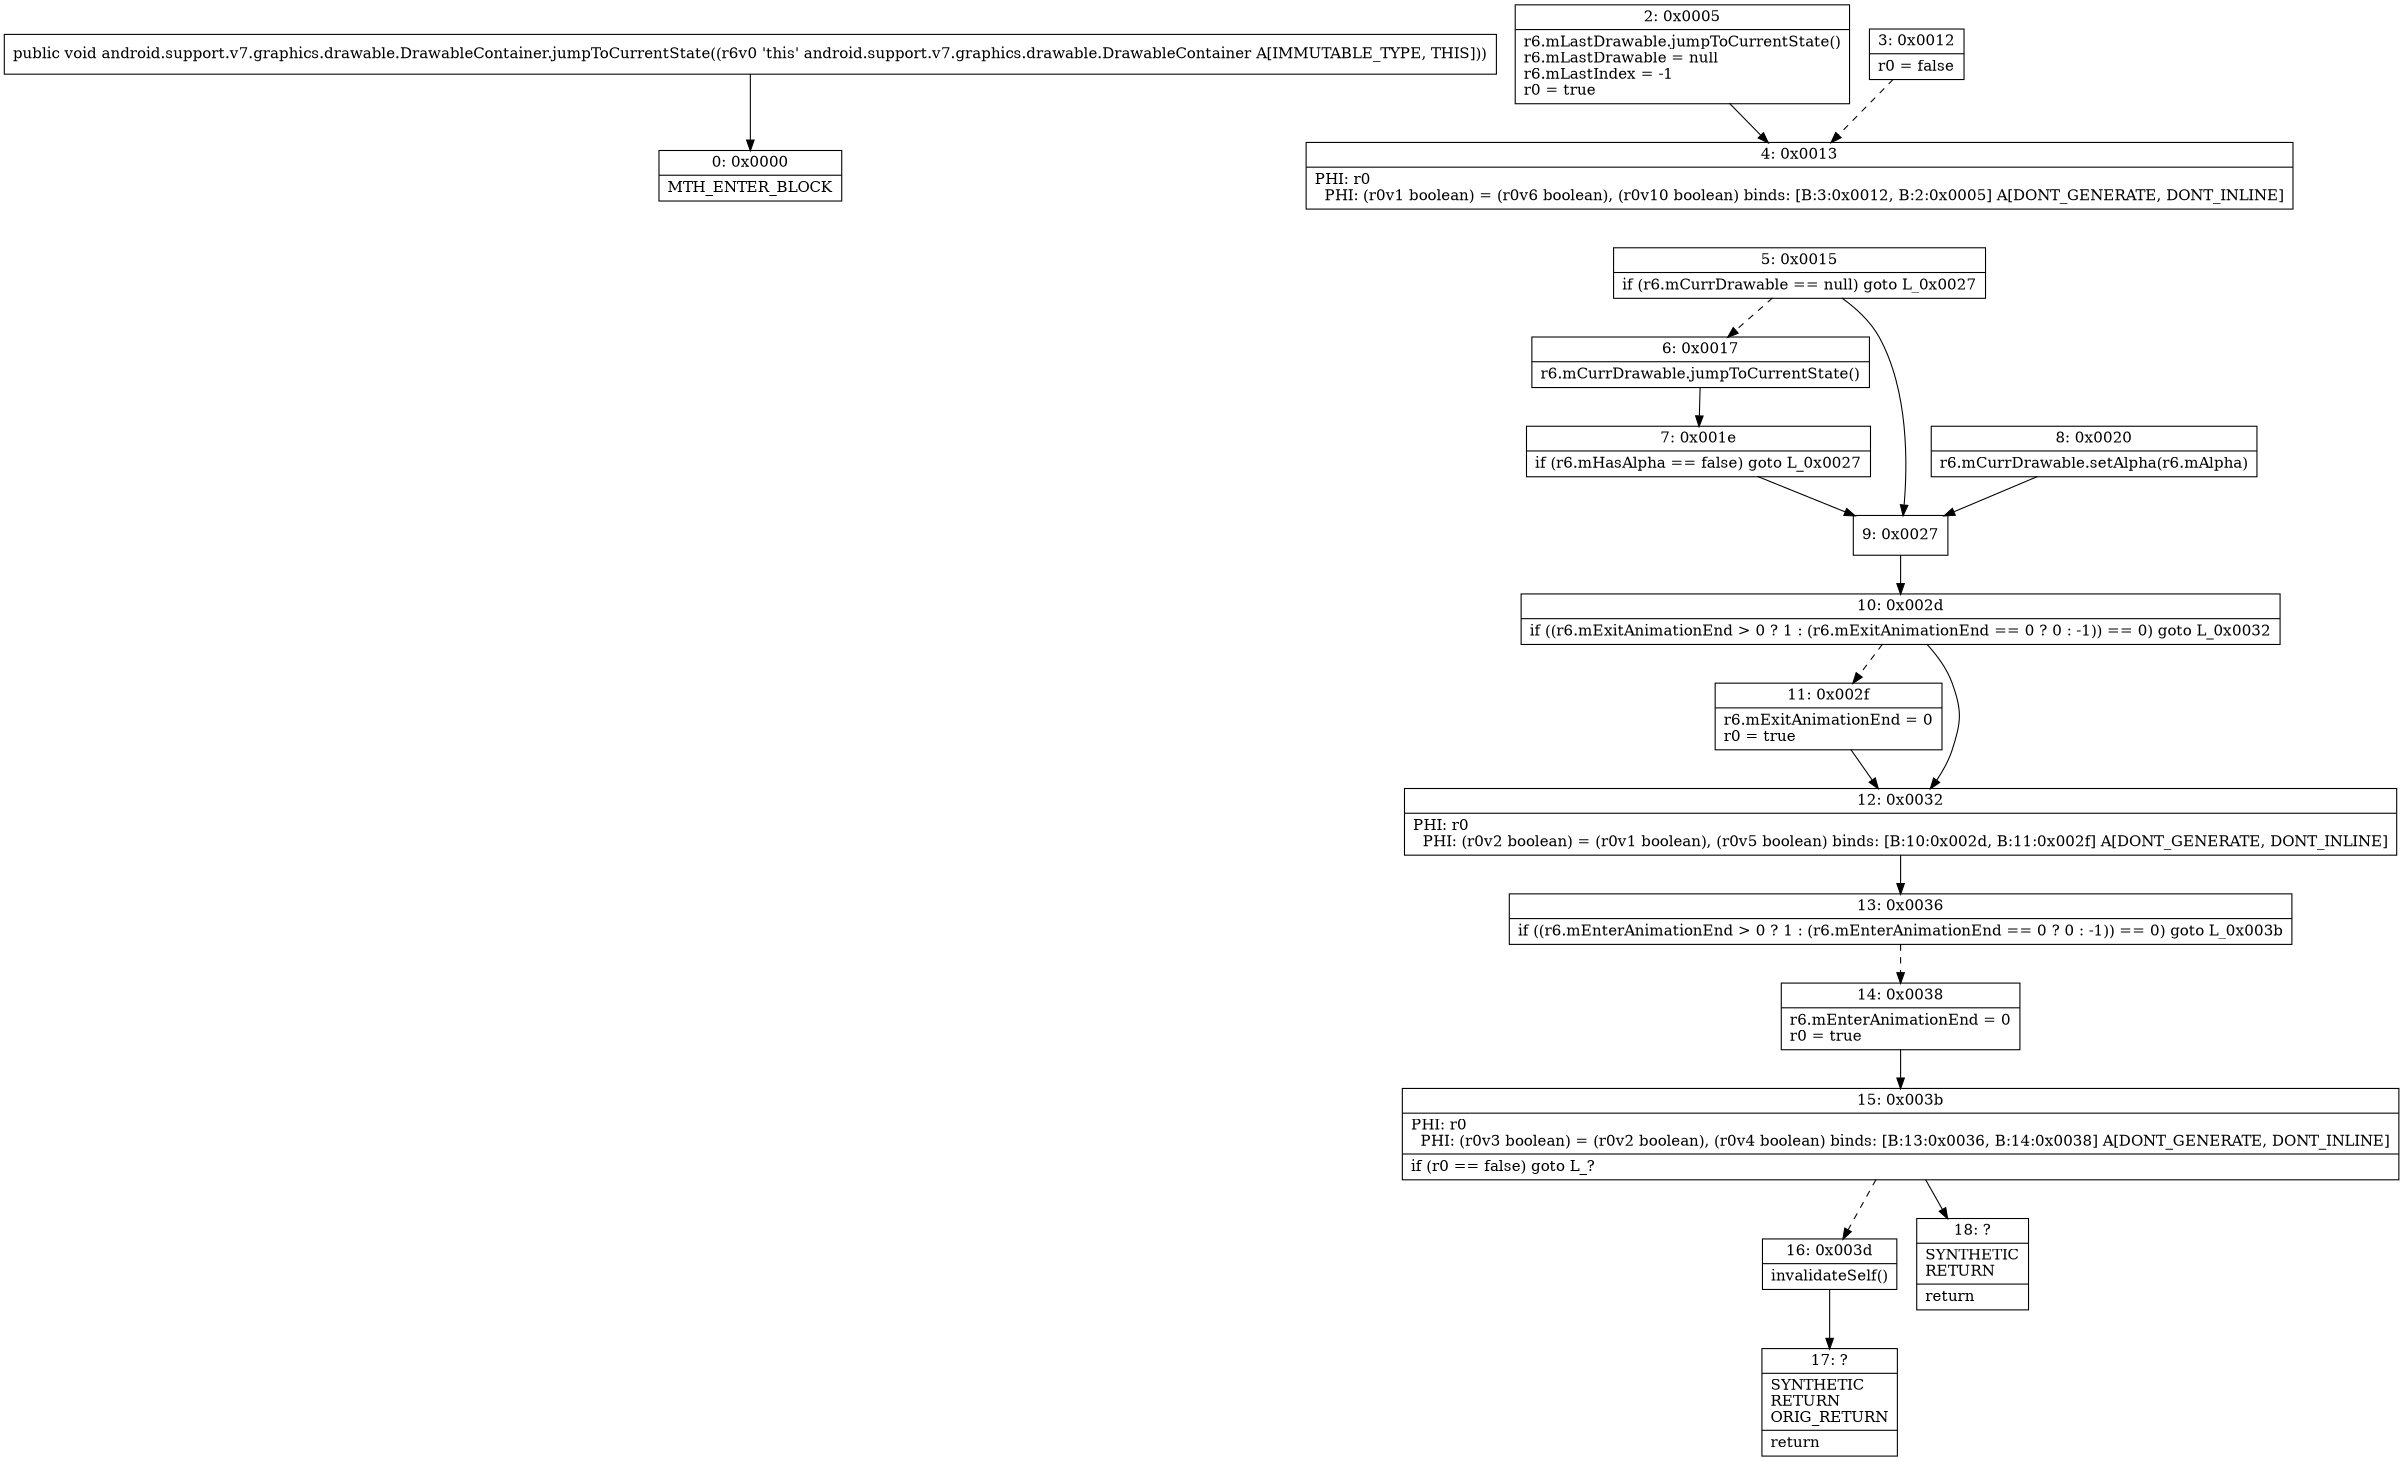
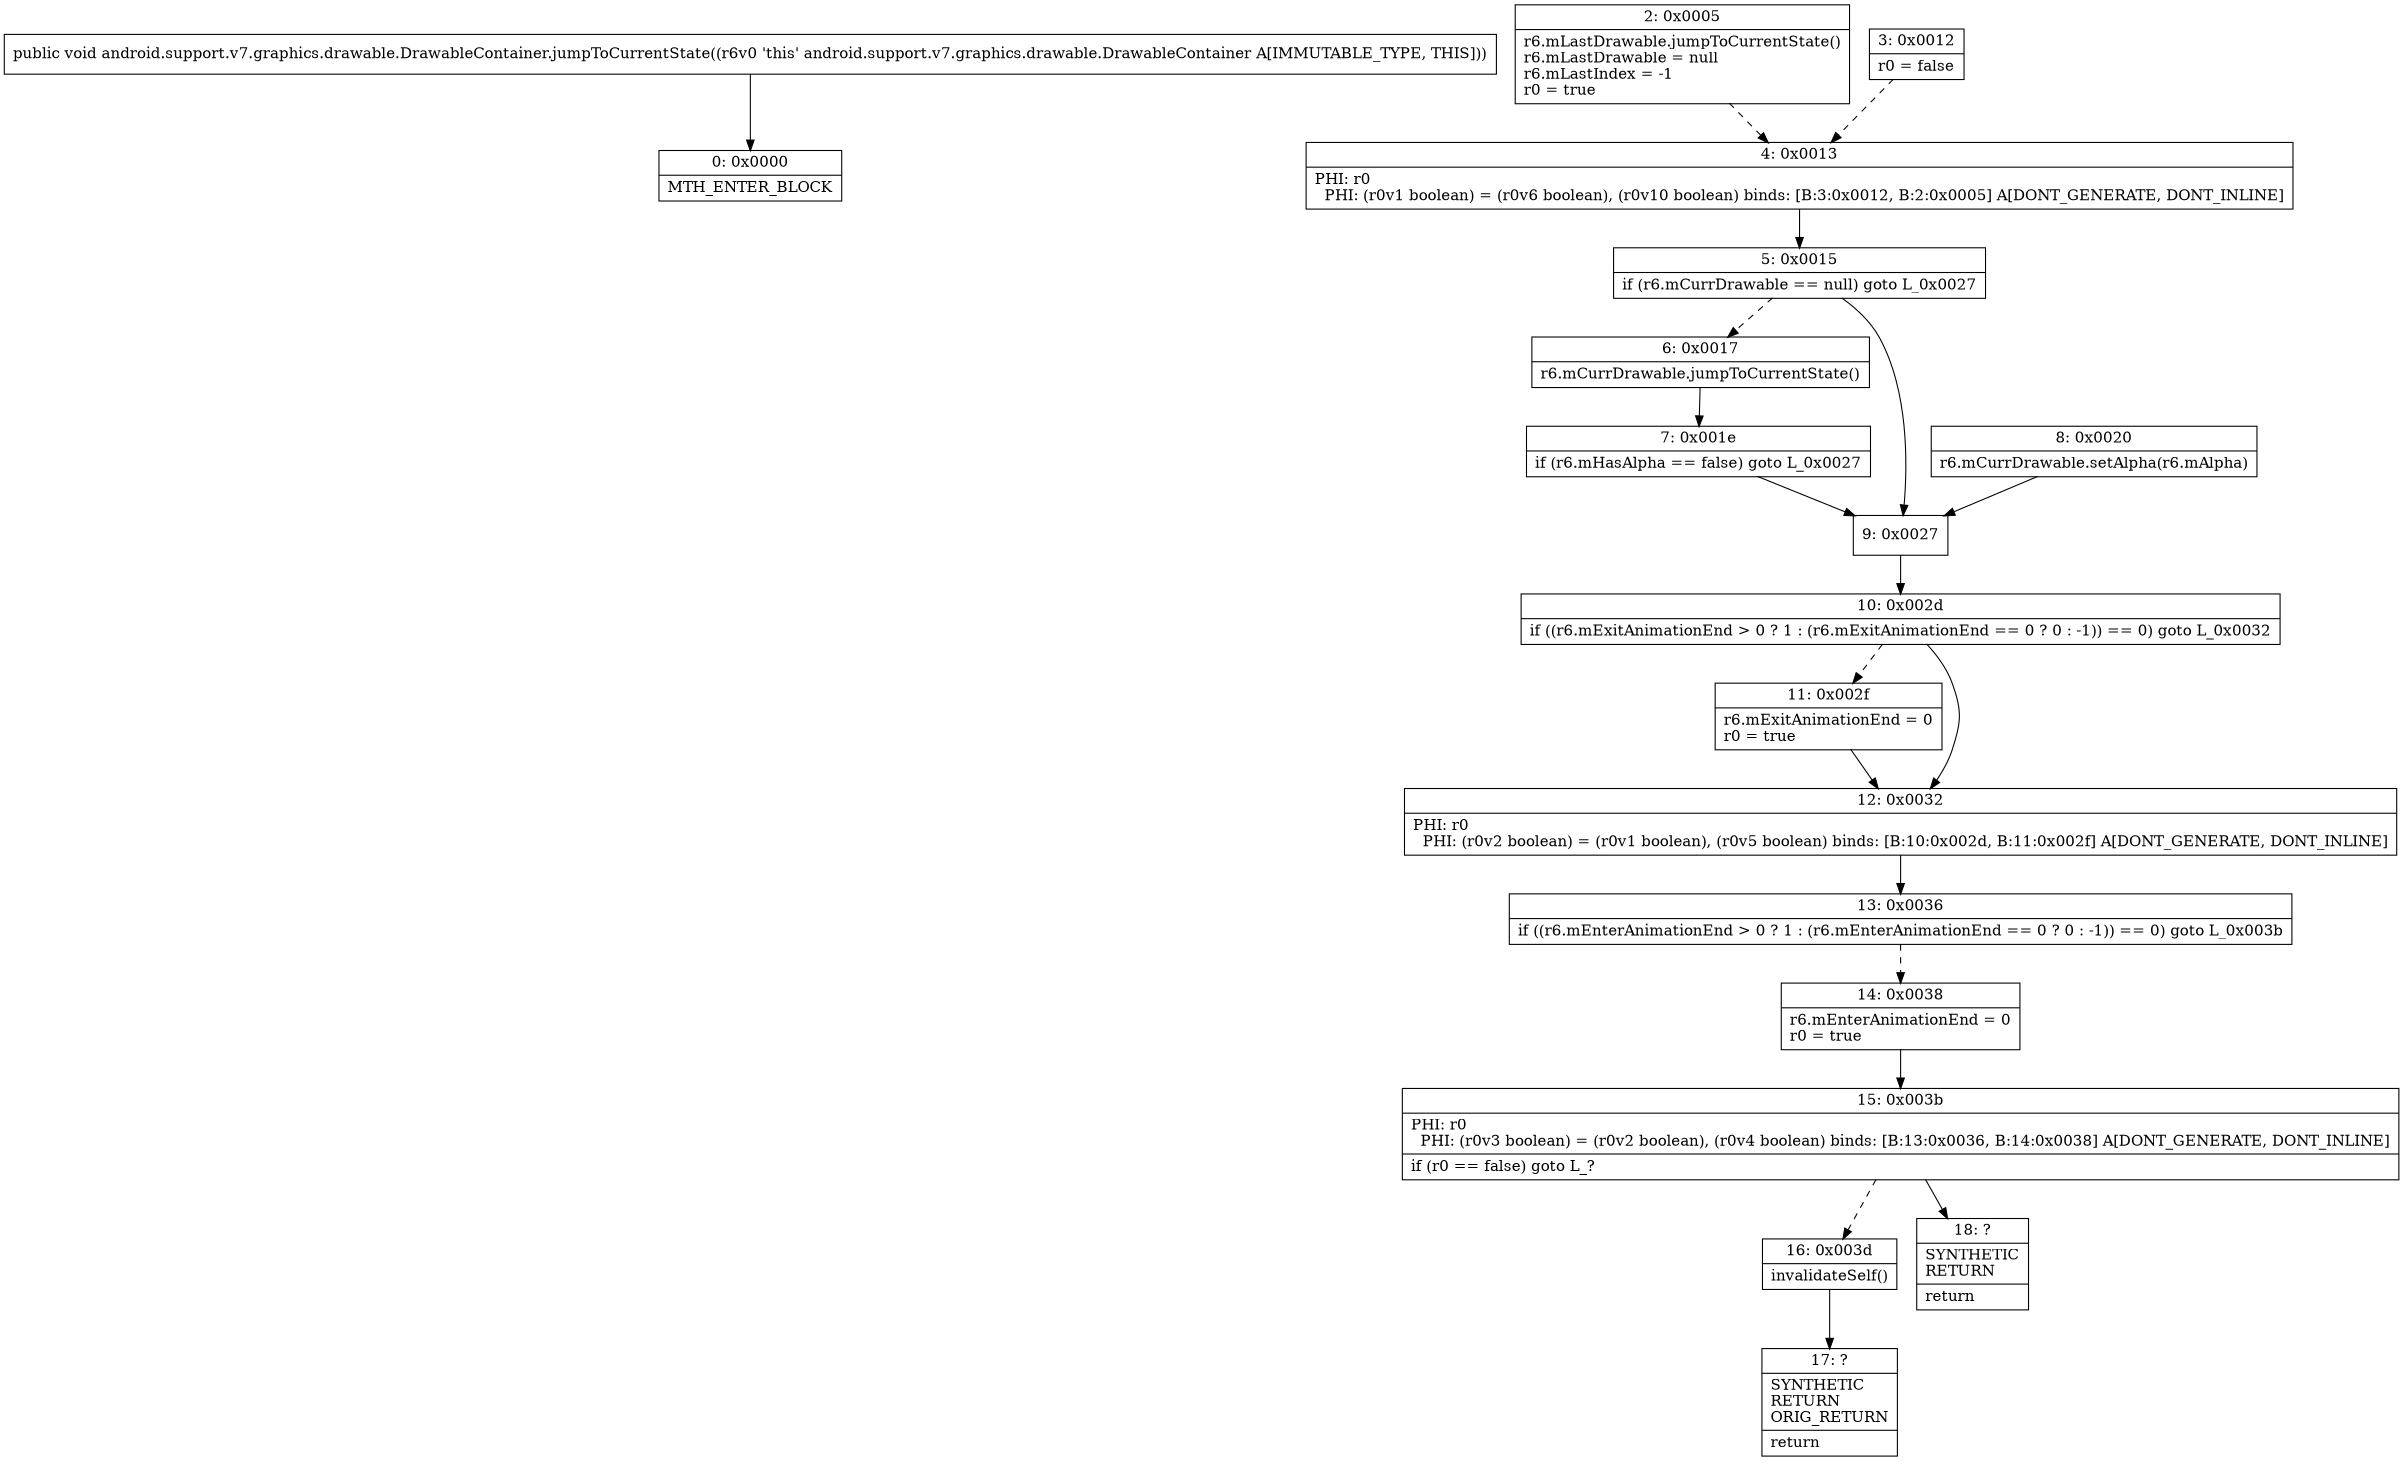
(1745, 119) -> (1745, 119)
none -> (1800, 223)
